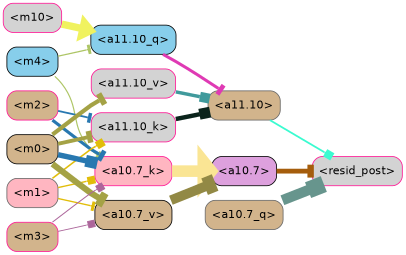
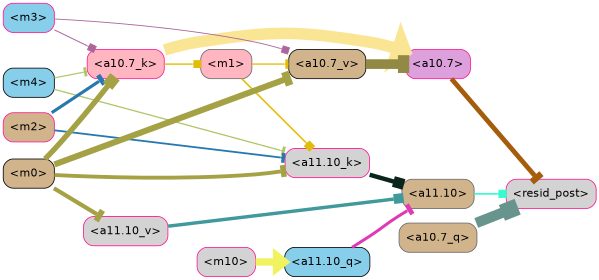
(72, 53) -> (162, 118)
(71, 158) -> (77, 123)
(244, 171) -> (438, 64)
(71, 185) -> (178, 64)
(32, 237) -> (29, 18)
